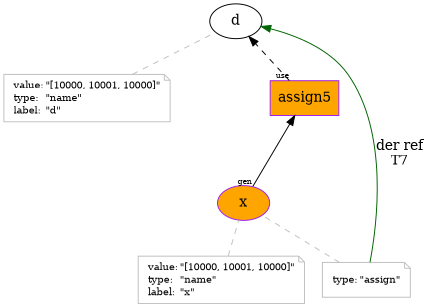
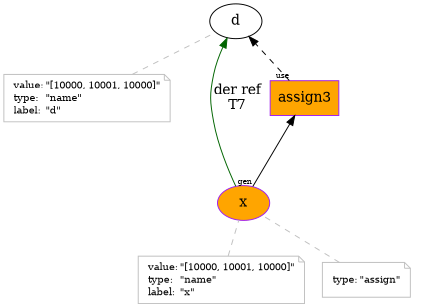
(304, 98) -> (304, 98)
(369, 121) -> (213, 118)
